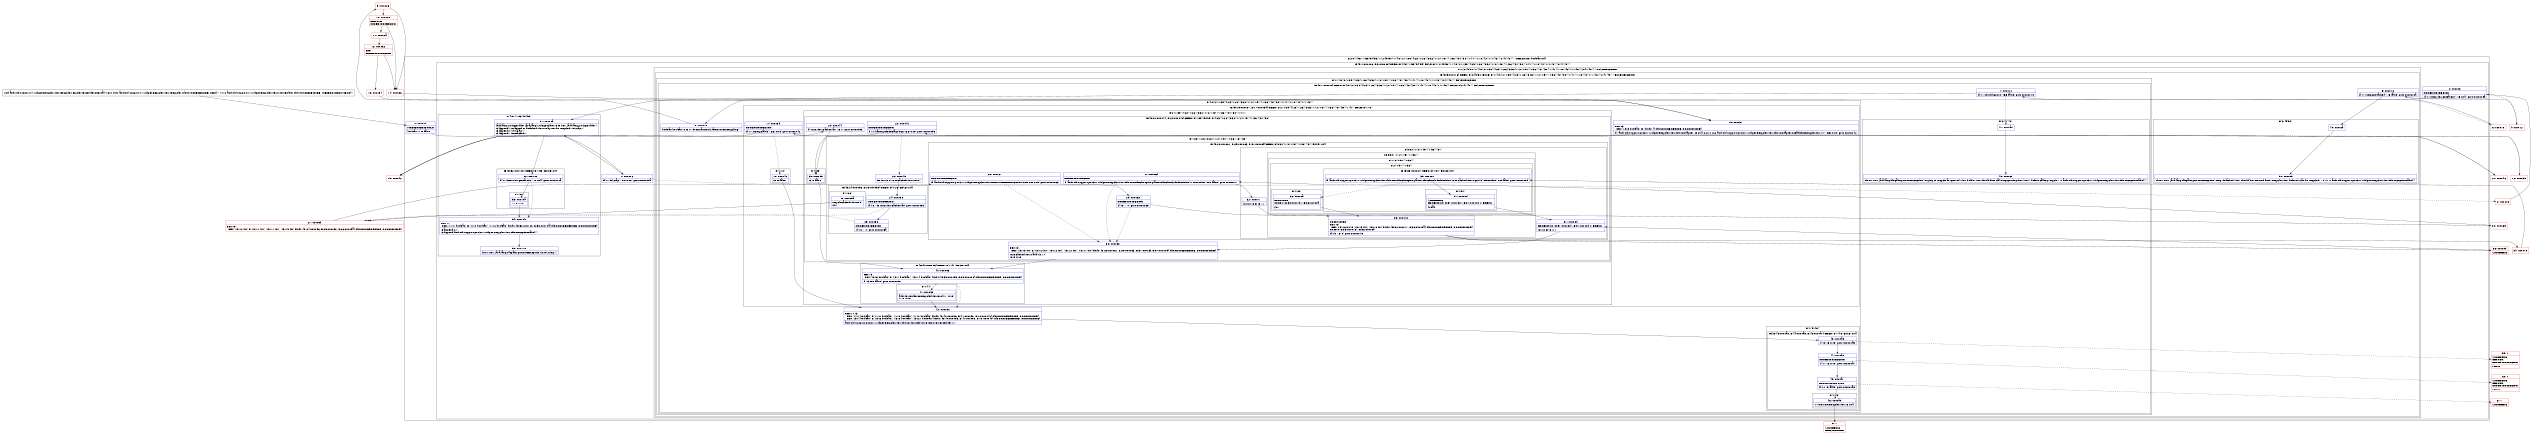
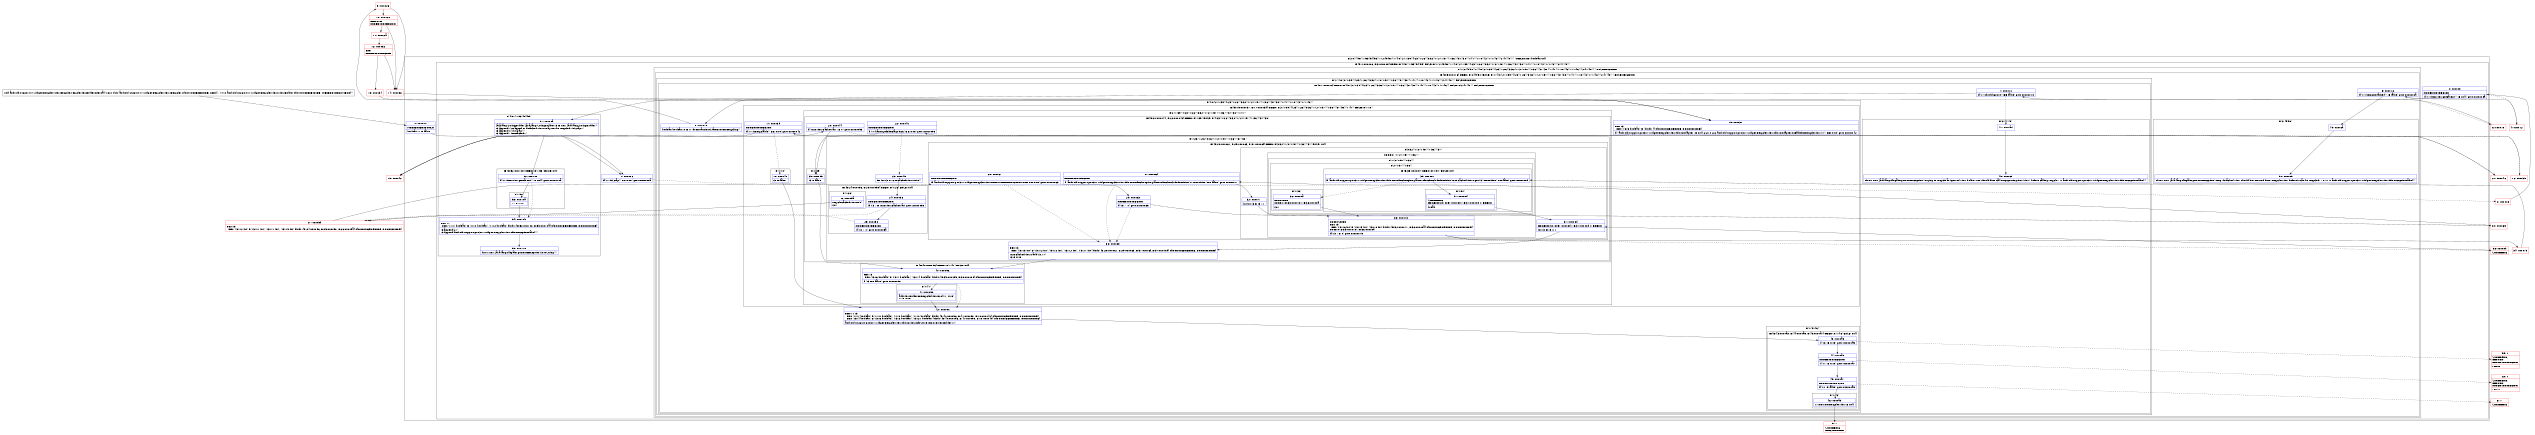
(595, 155) -> (591, 154)
(1967, 245) -> (1967, 245)
